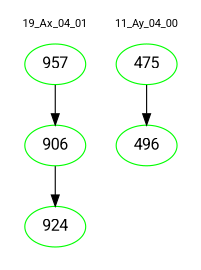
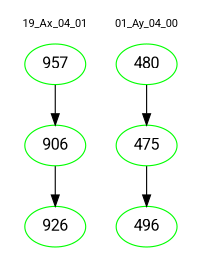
(147, 24) -> (147, 24)
none -> (147, 64)
(55, 227) -> (55, 227)
